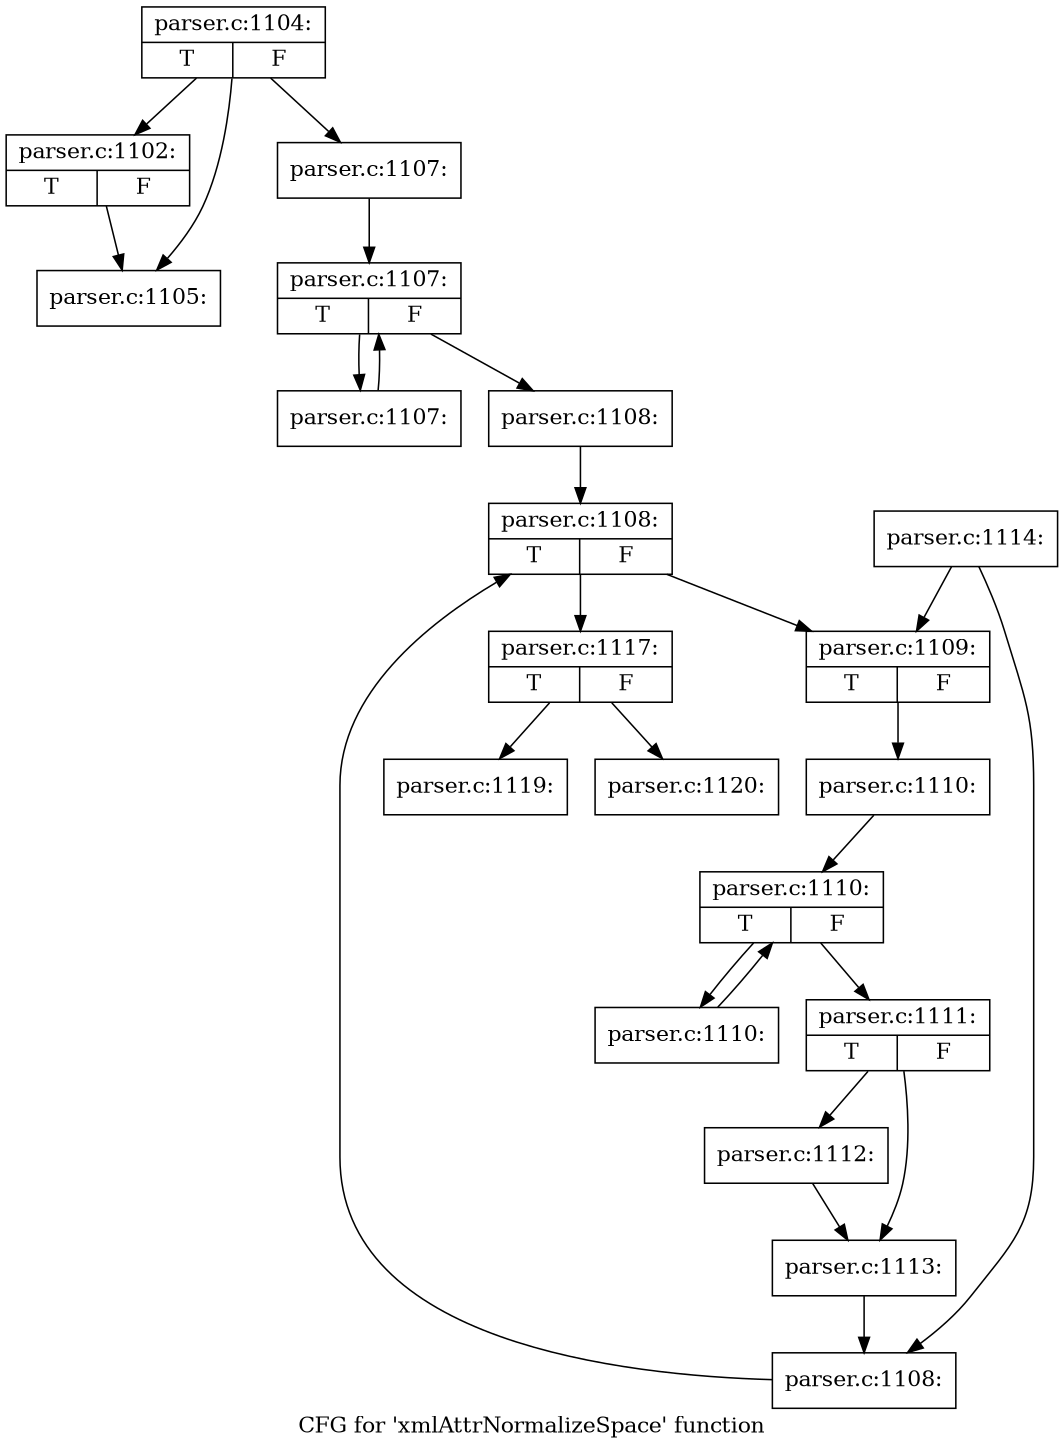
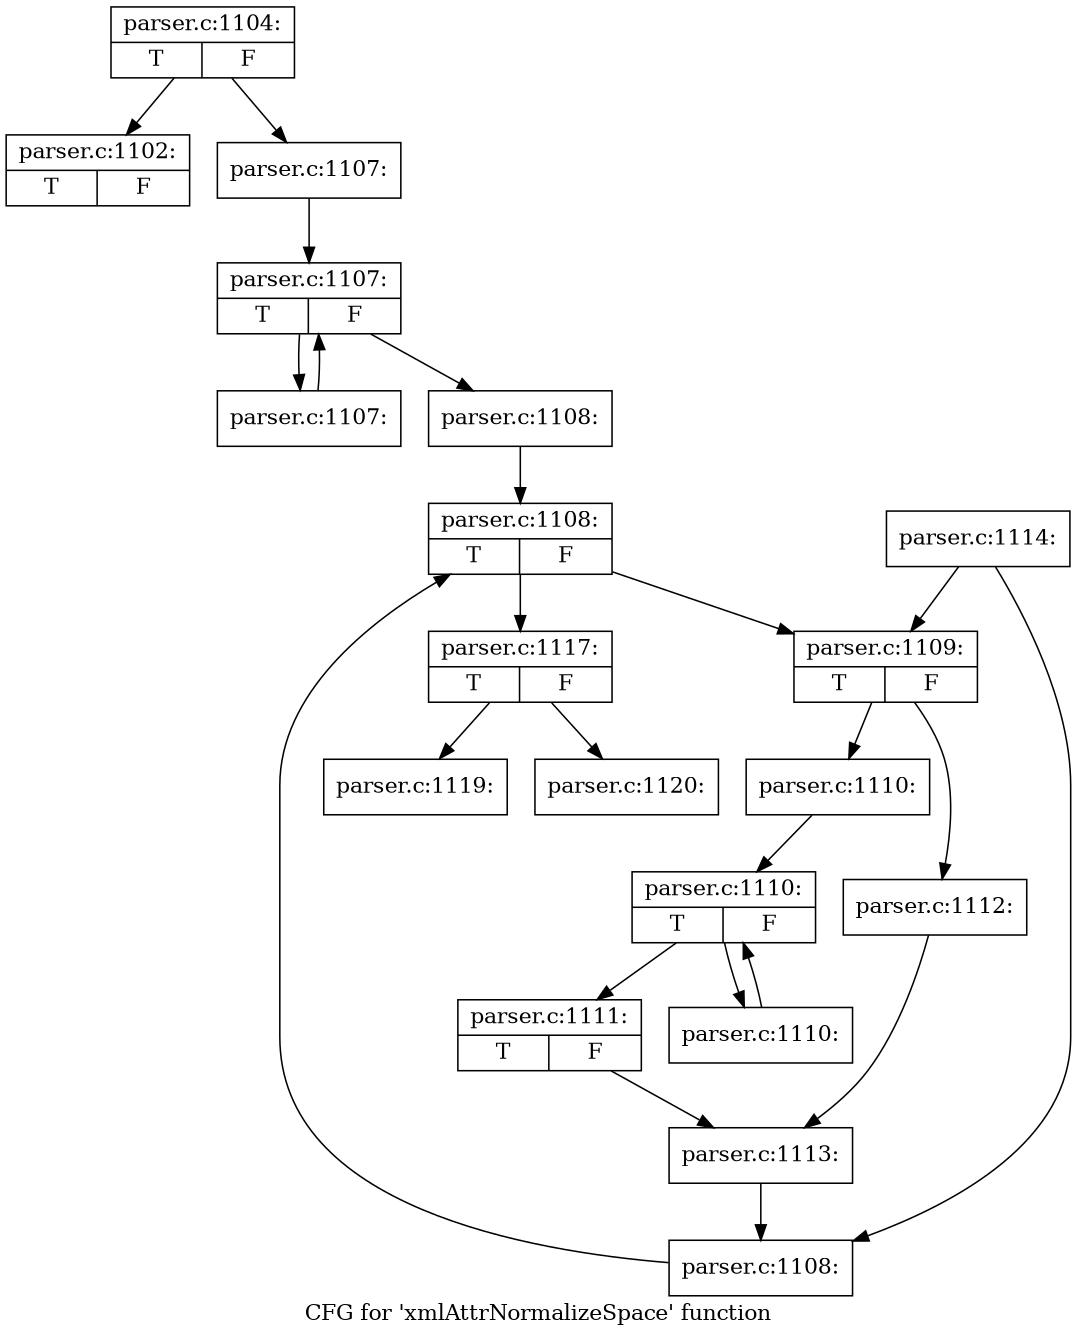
(129, 298) -> none
(849, 1093) -> (949, 779)
